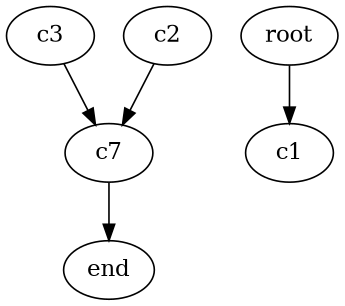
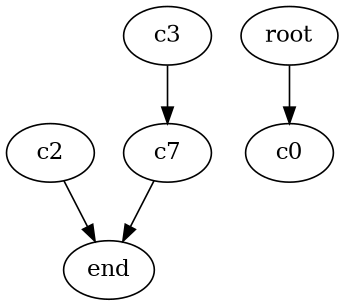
(142, 87) -> (76, 204)
(289, 153) -> (289, 153)
